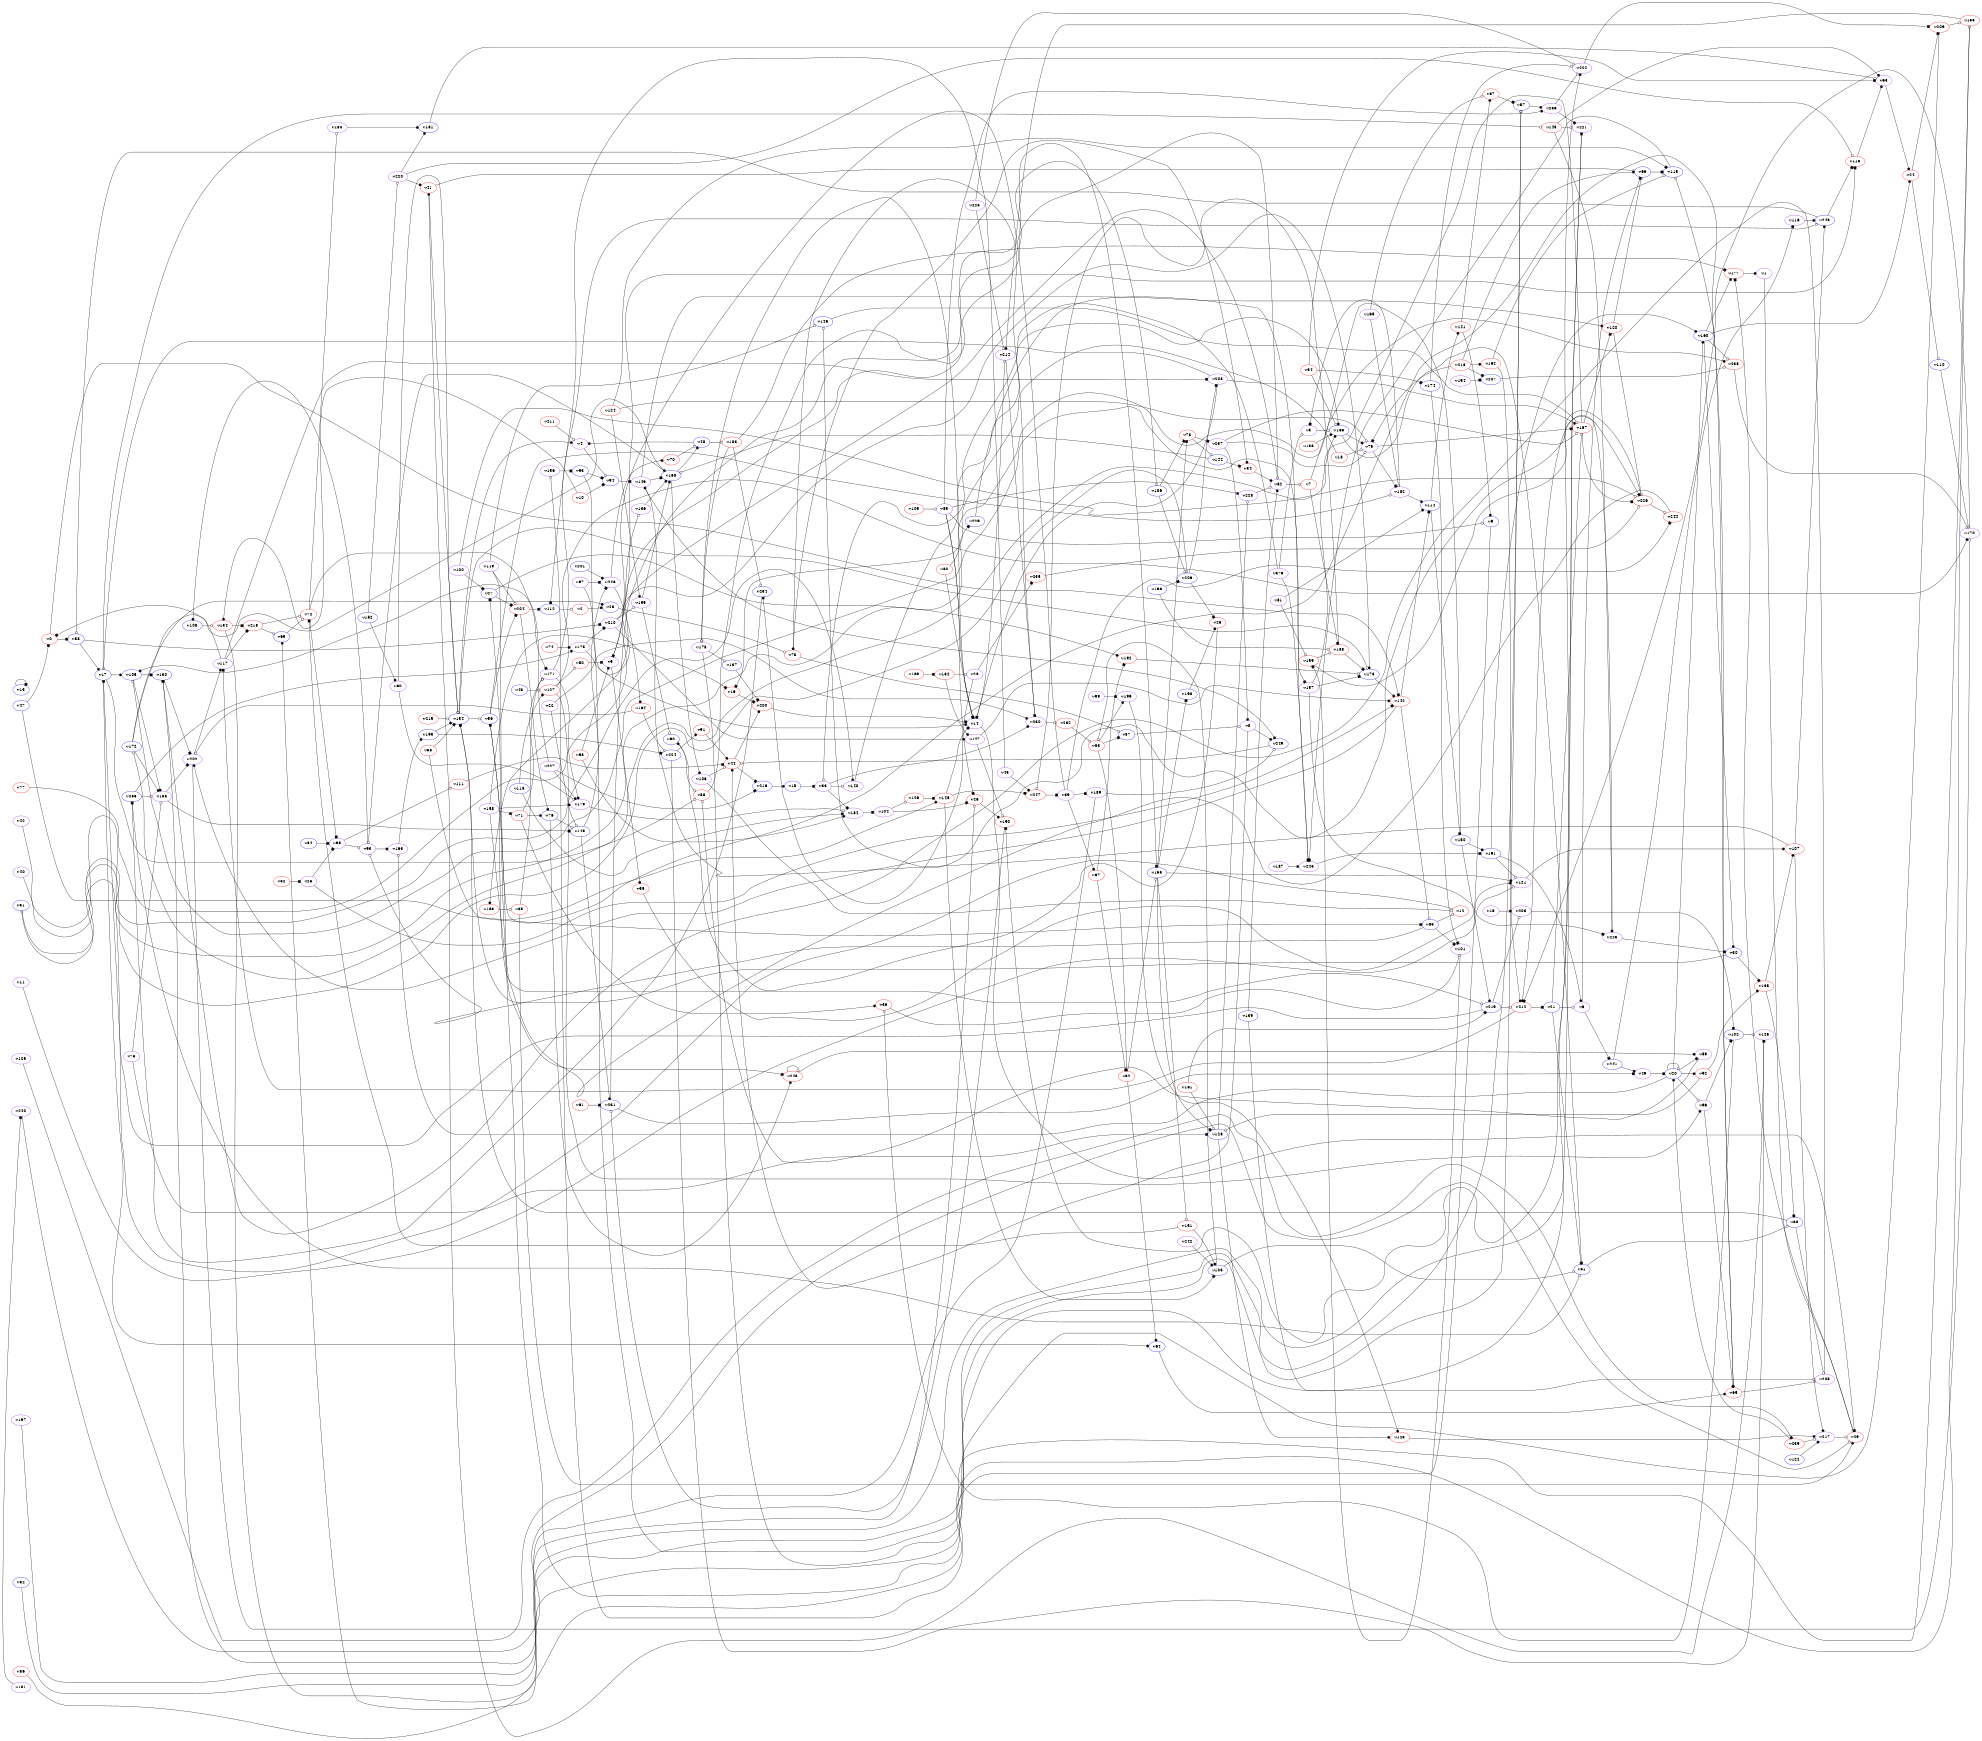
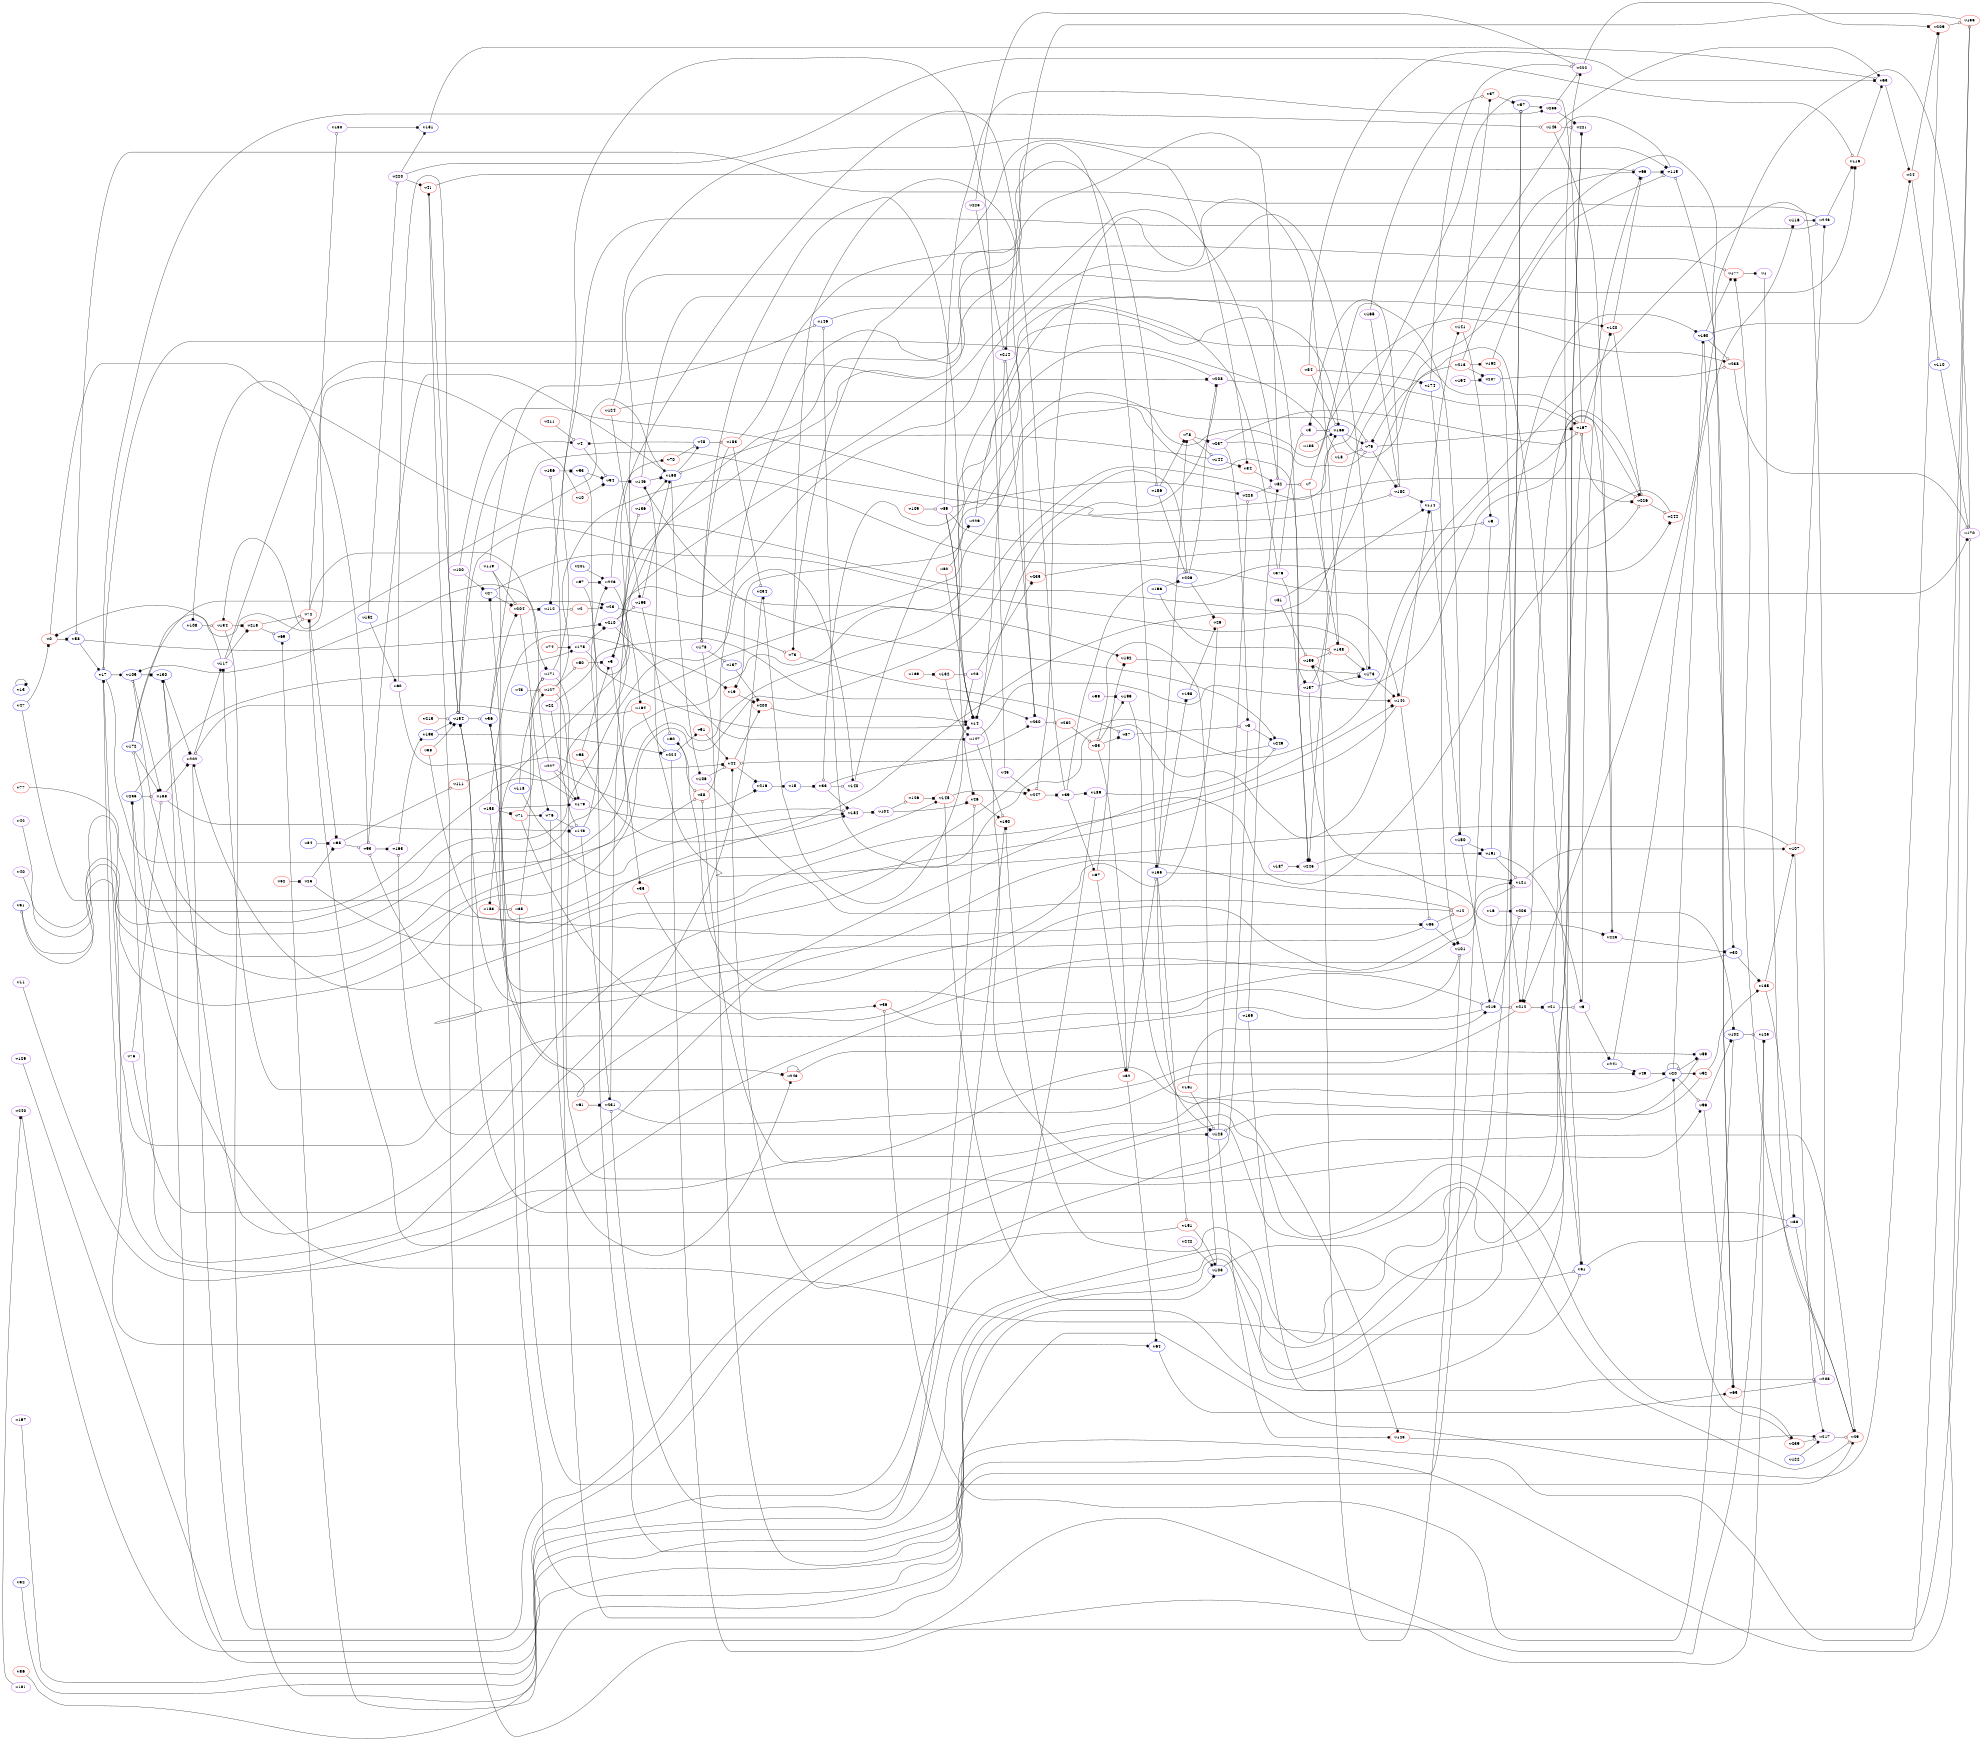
(1187, 247) -> (1187, 247)
